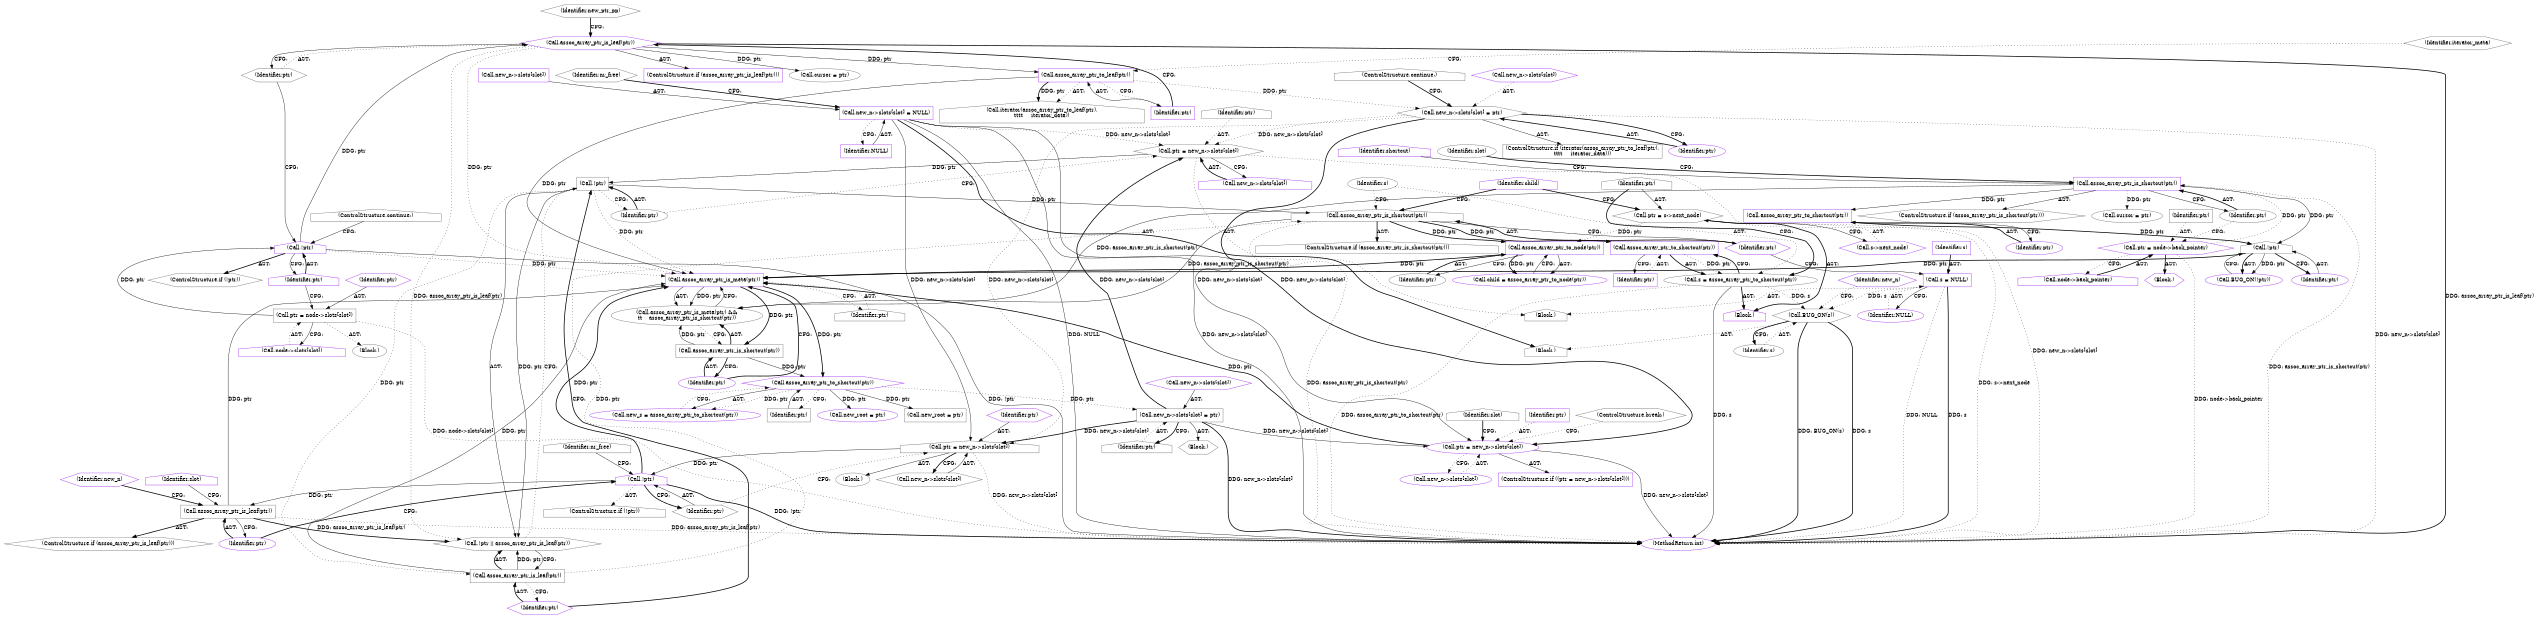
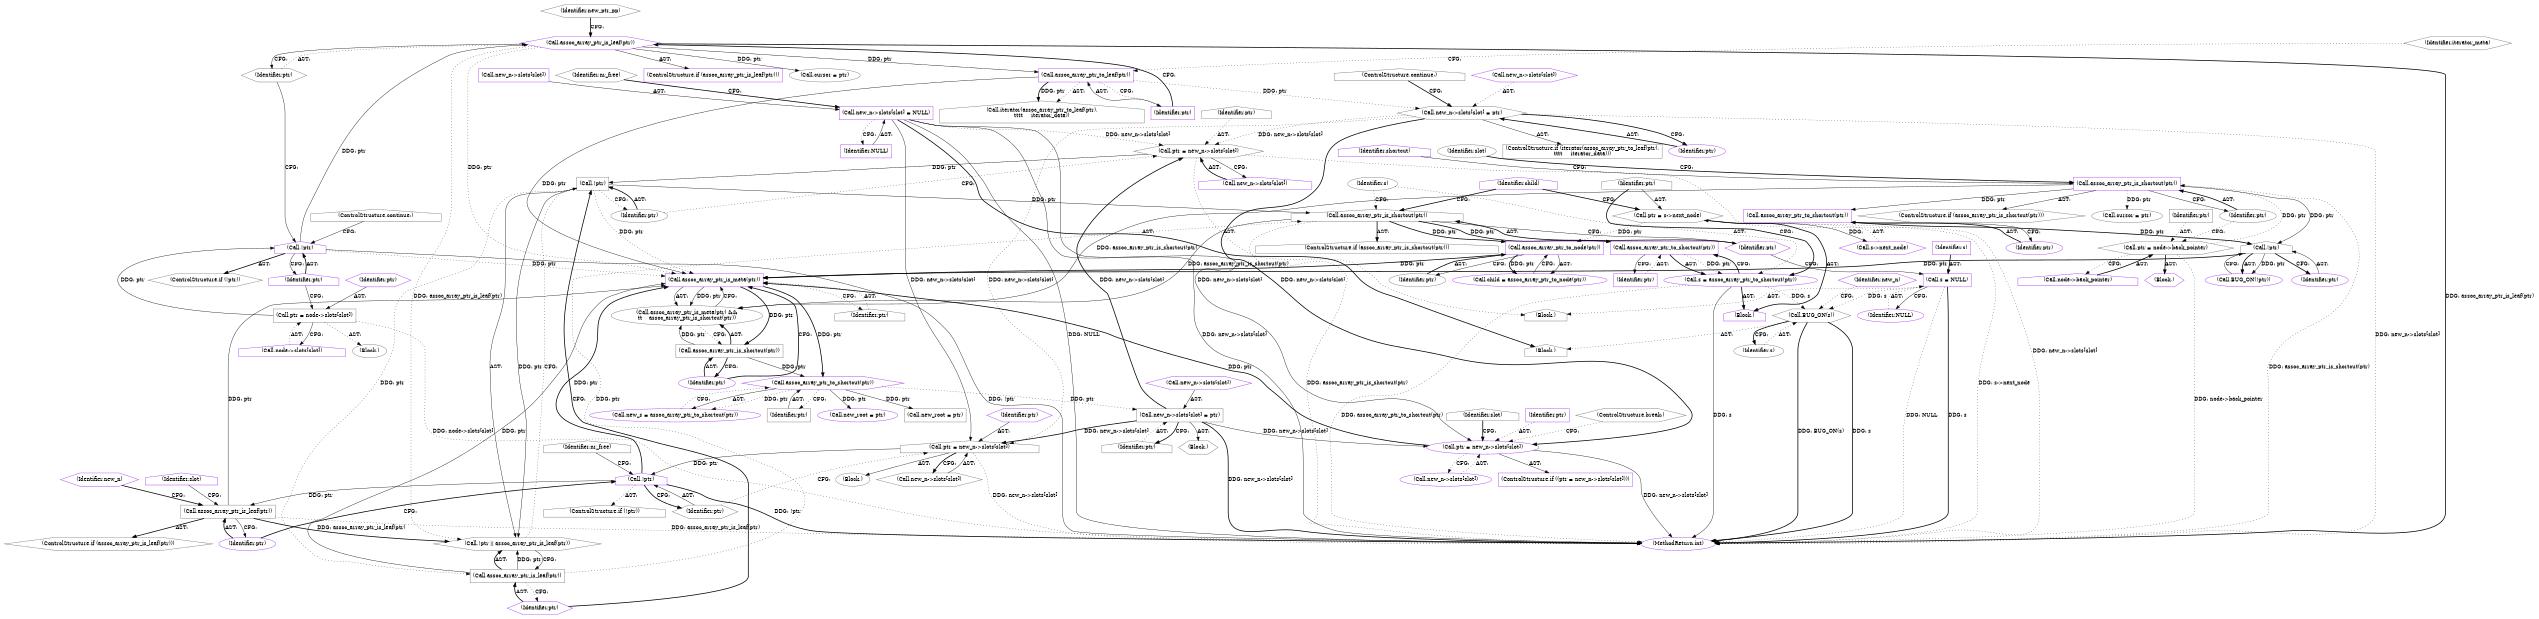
(1857, 232) -> (1857, 232)
(2166, 248) -> (2166, 248)
(1741, 280) -> (1741, 280)
